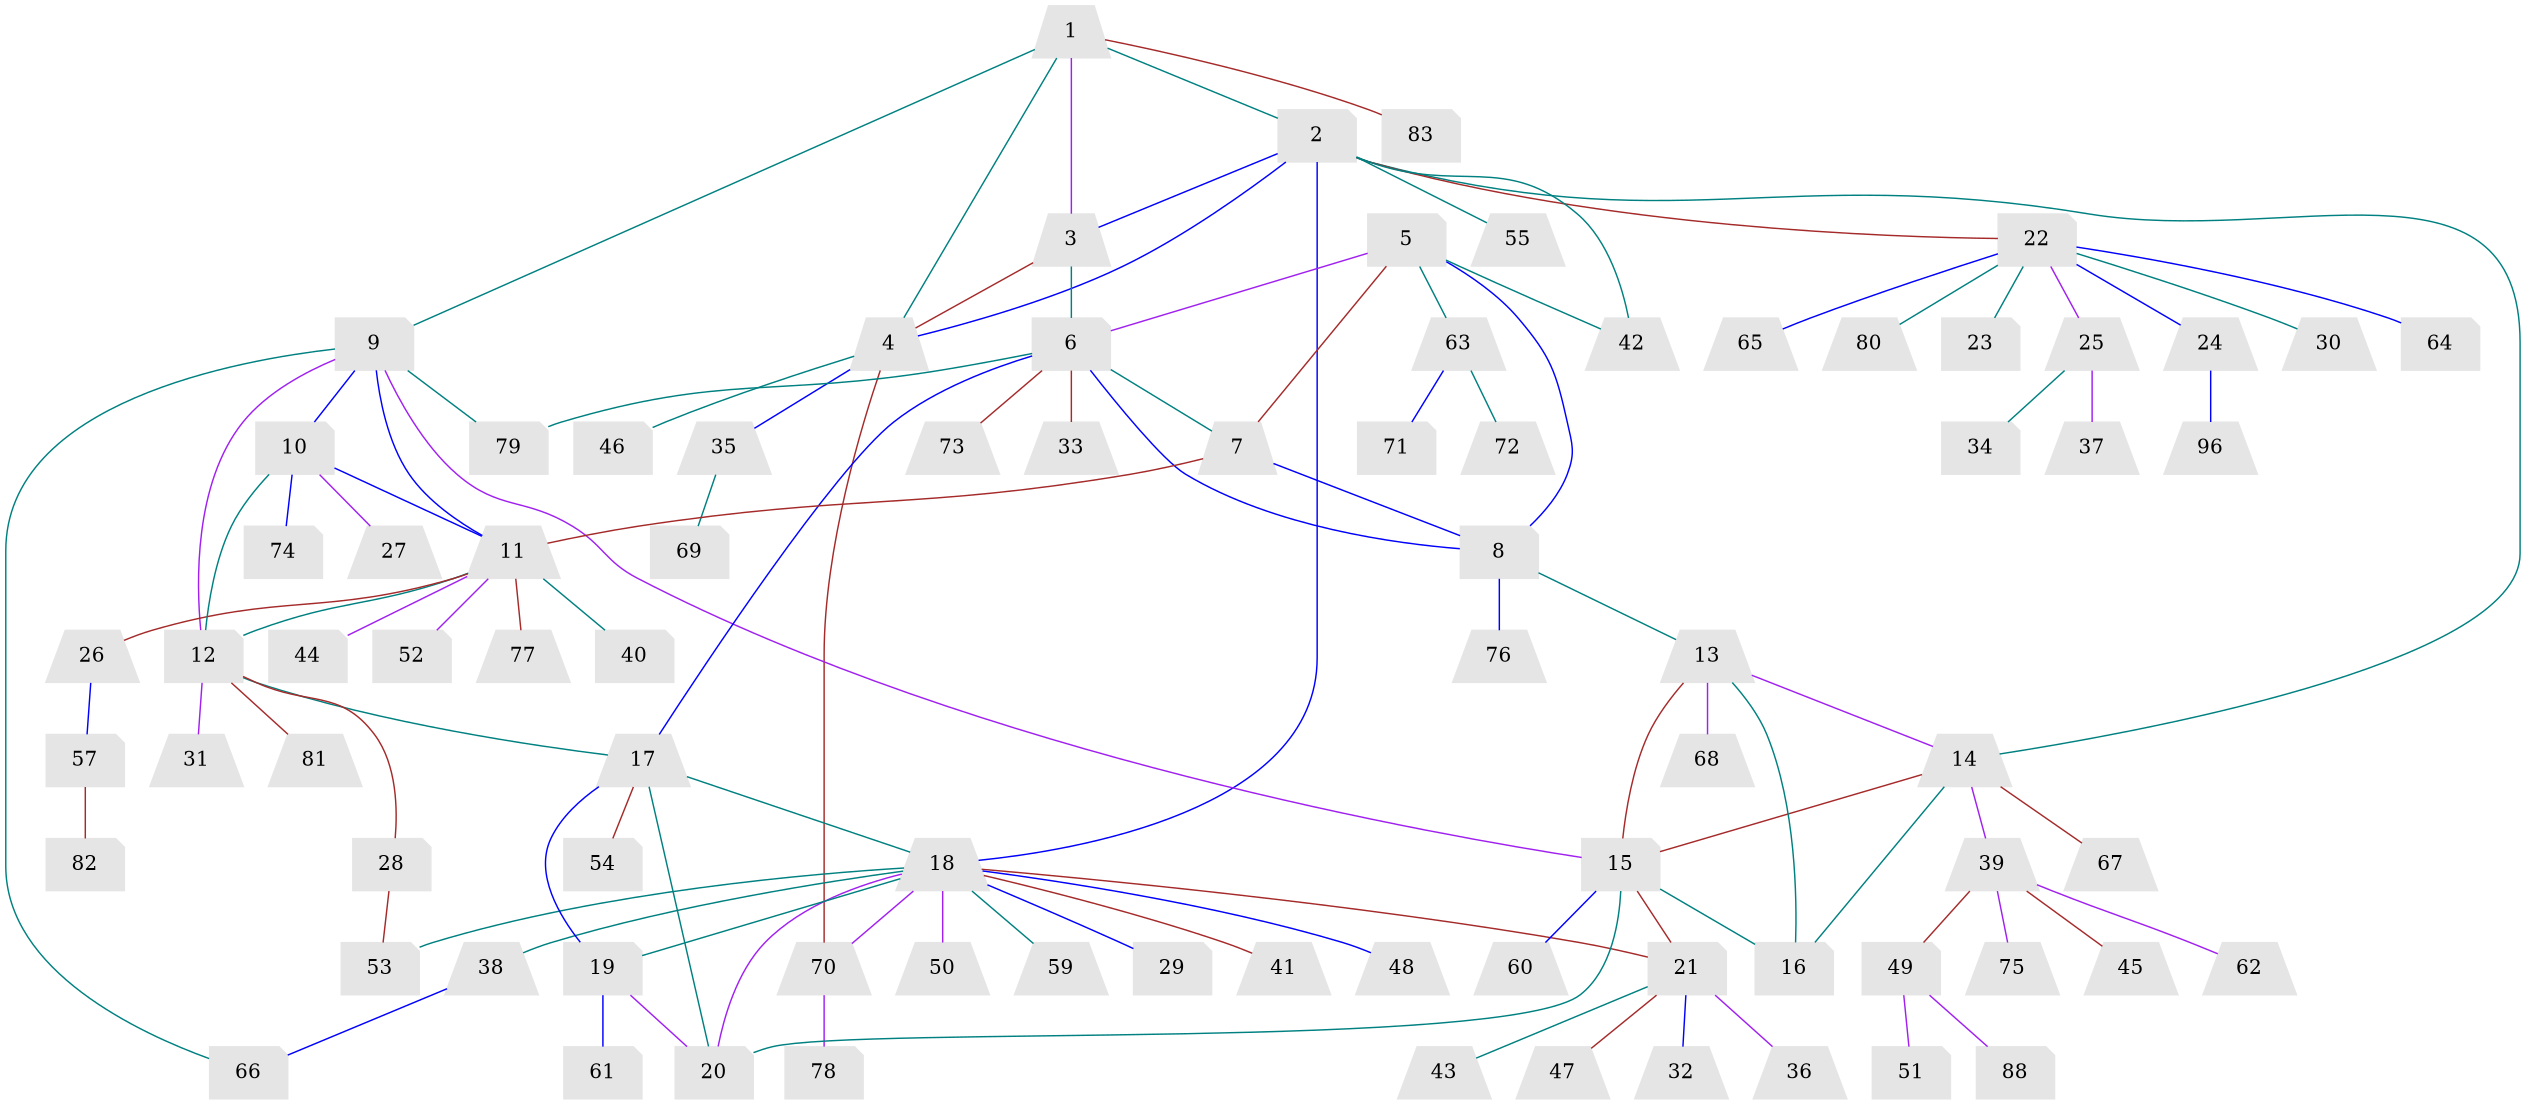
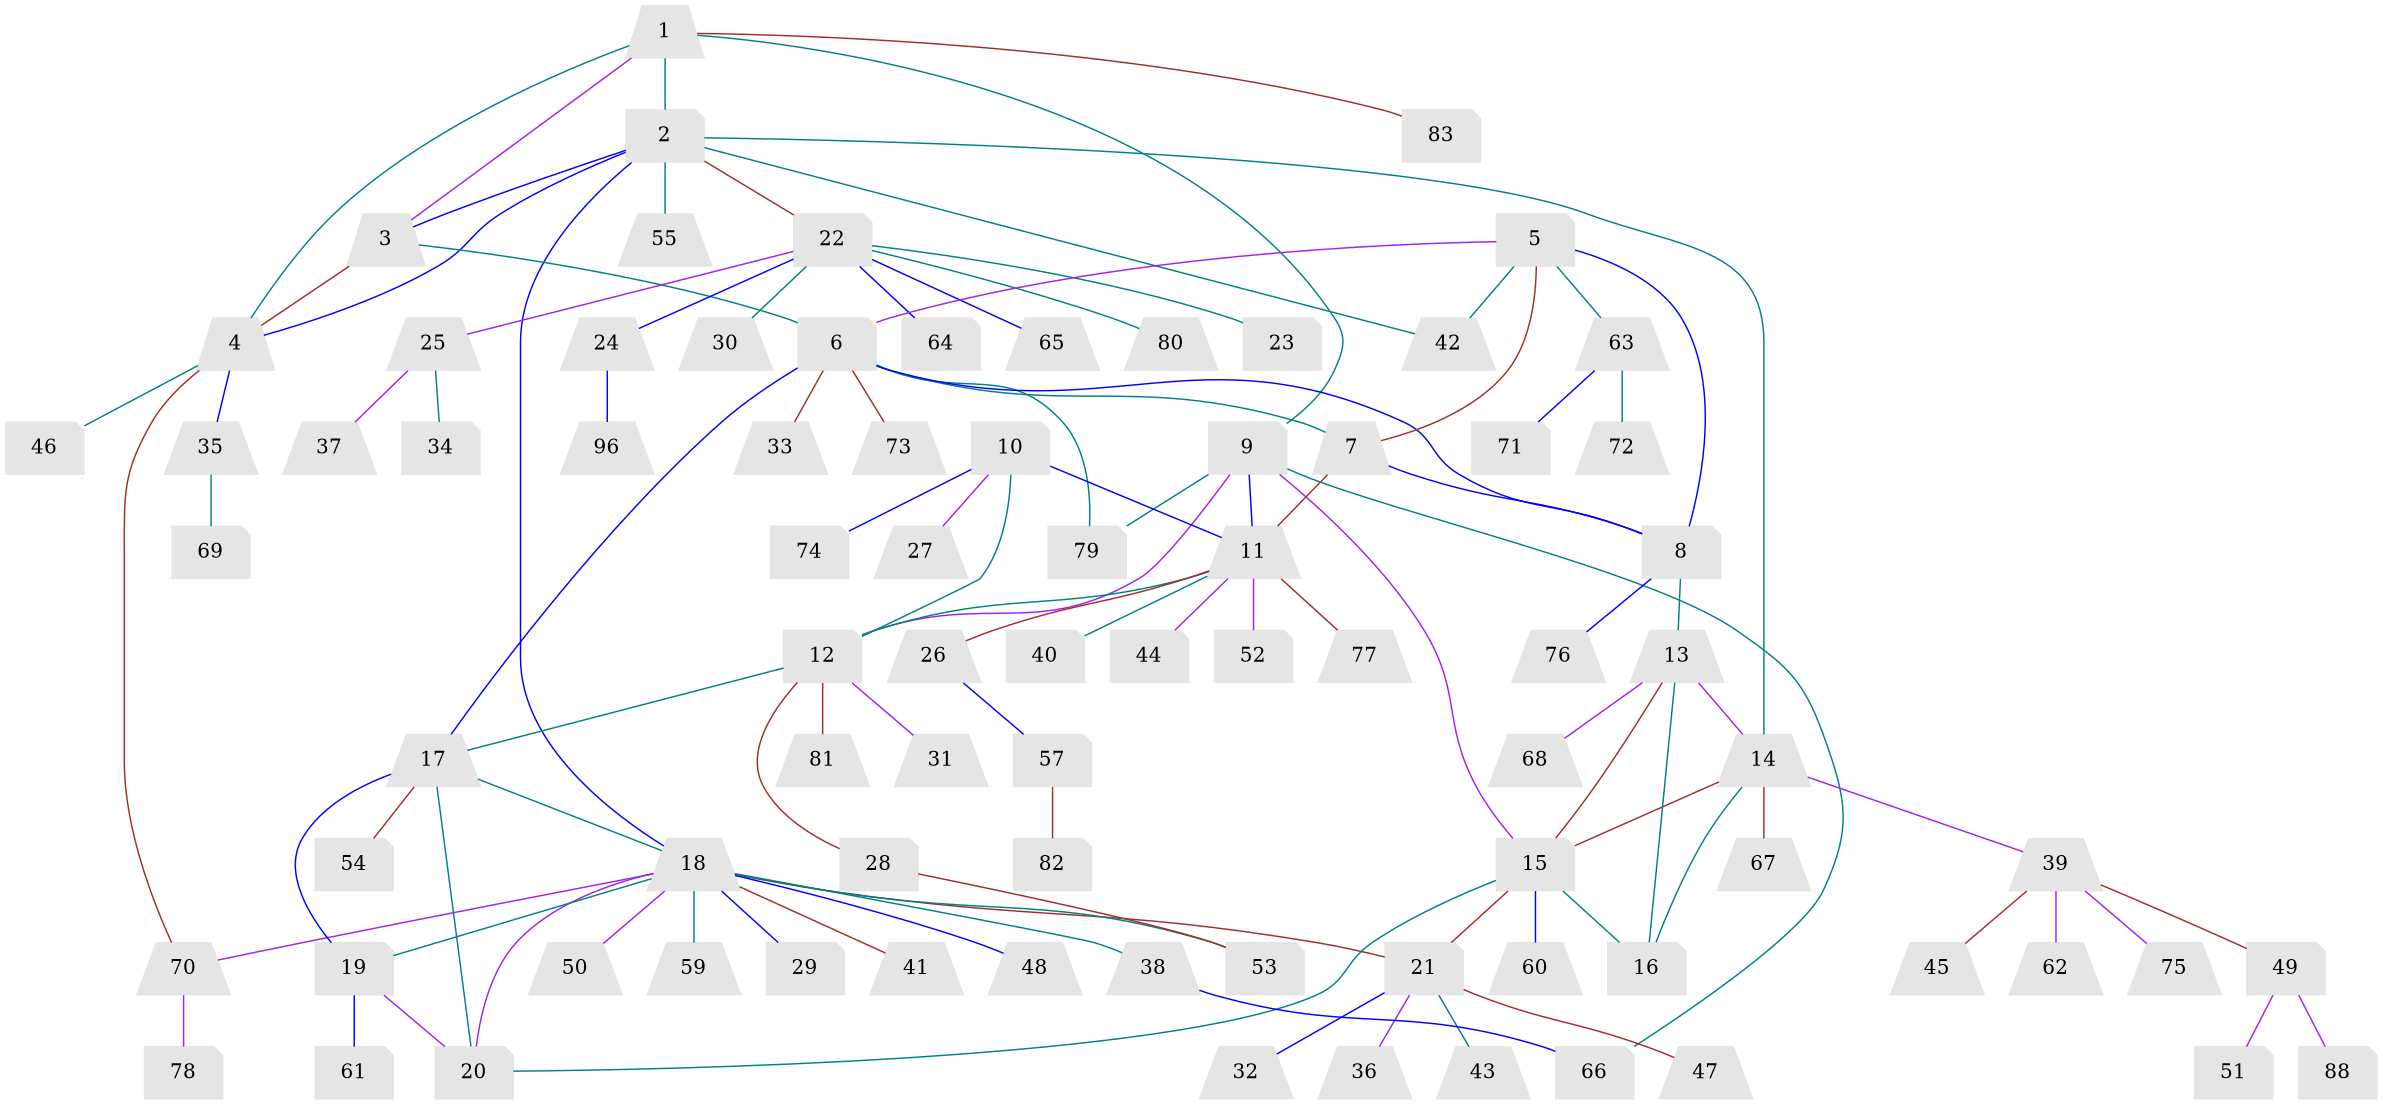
(335, 396) -> none
